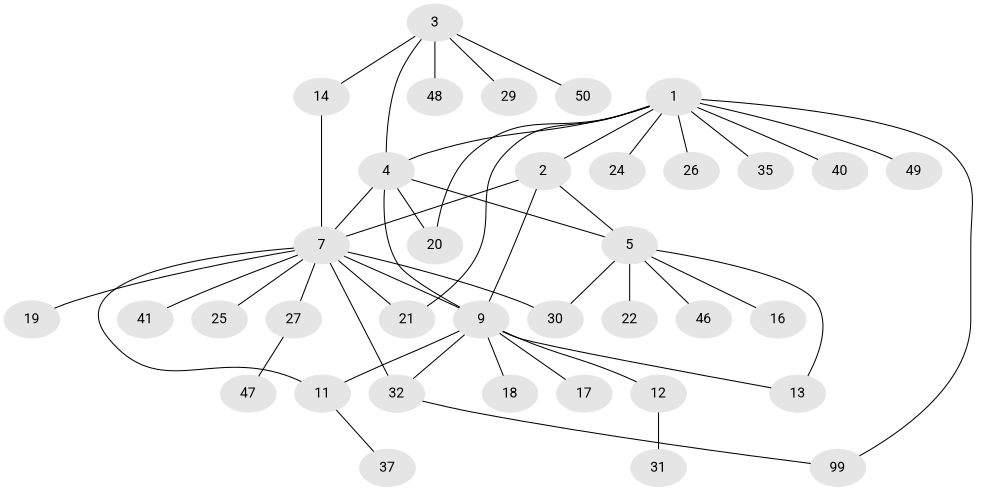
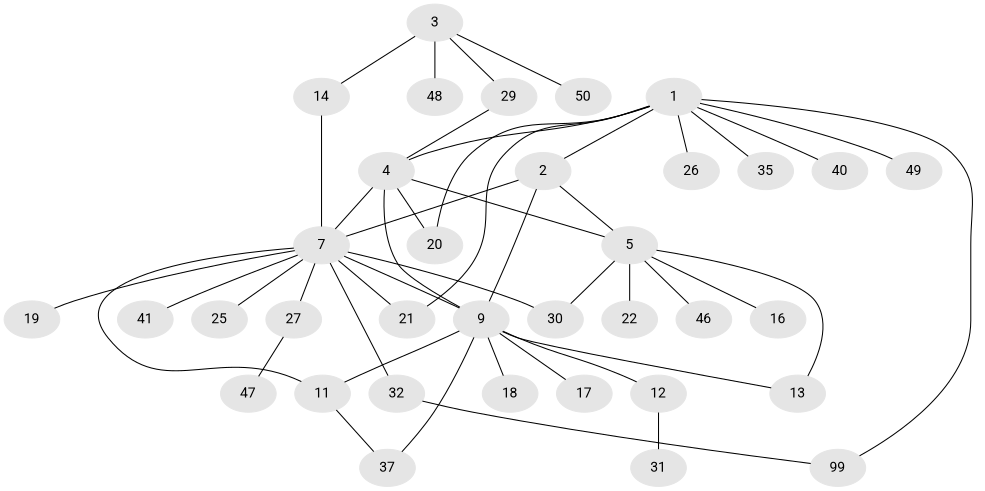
(393, 92) -> (448, 134)
(617, 171) -> none
(439, 357) -> (443, 398)
